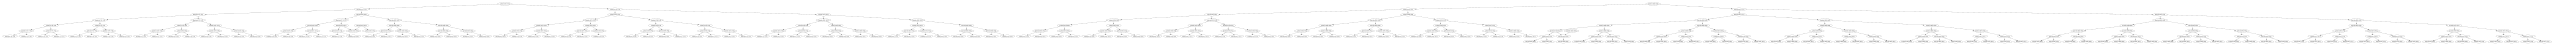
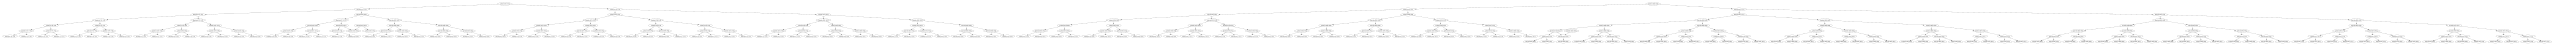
none -> (615, 36)
